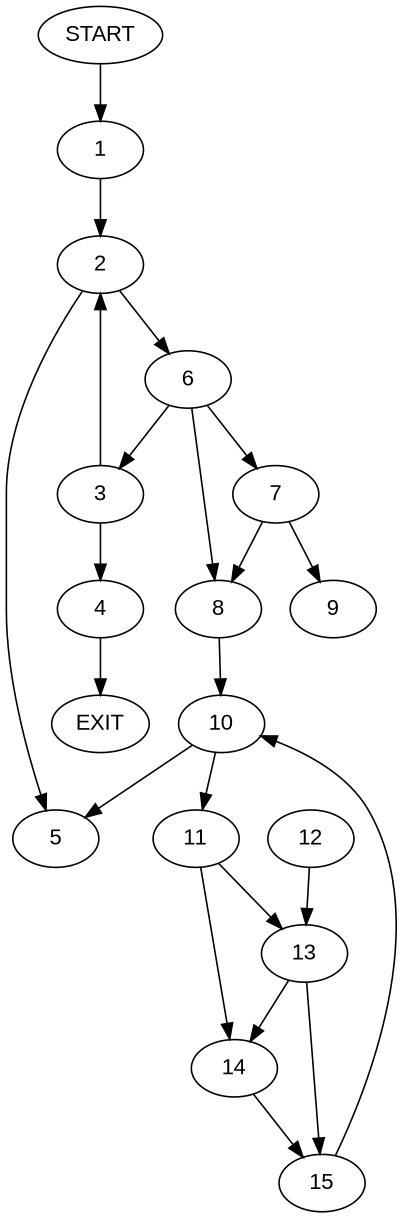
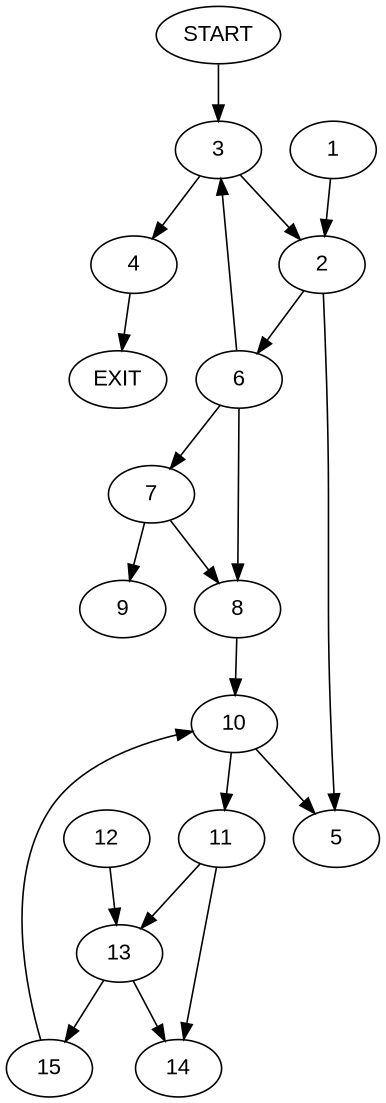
(100, 85) -> (218, 85)
(273, 1119) -> none
